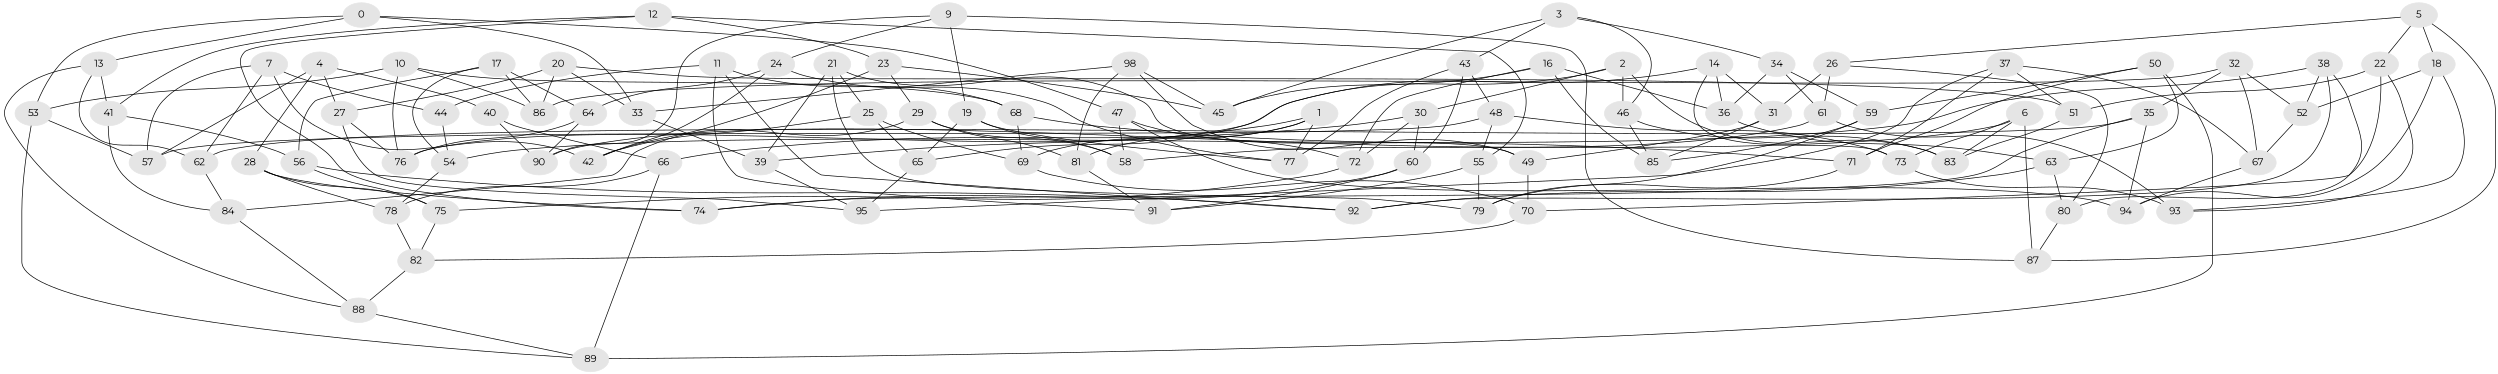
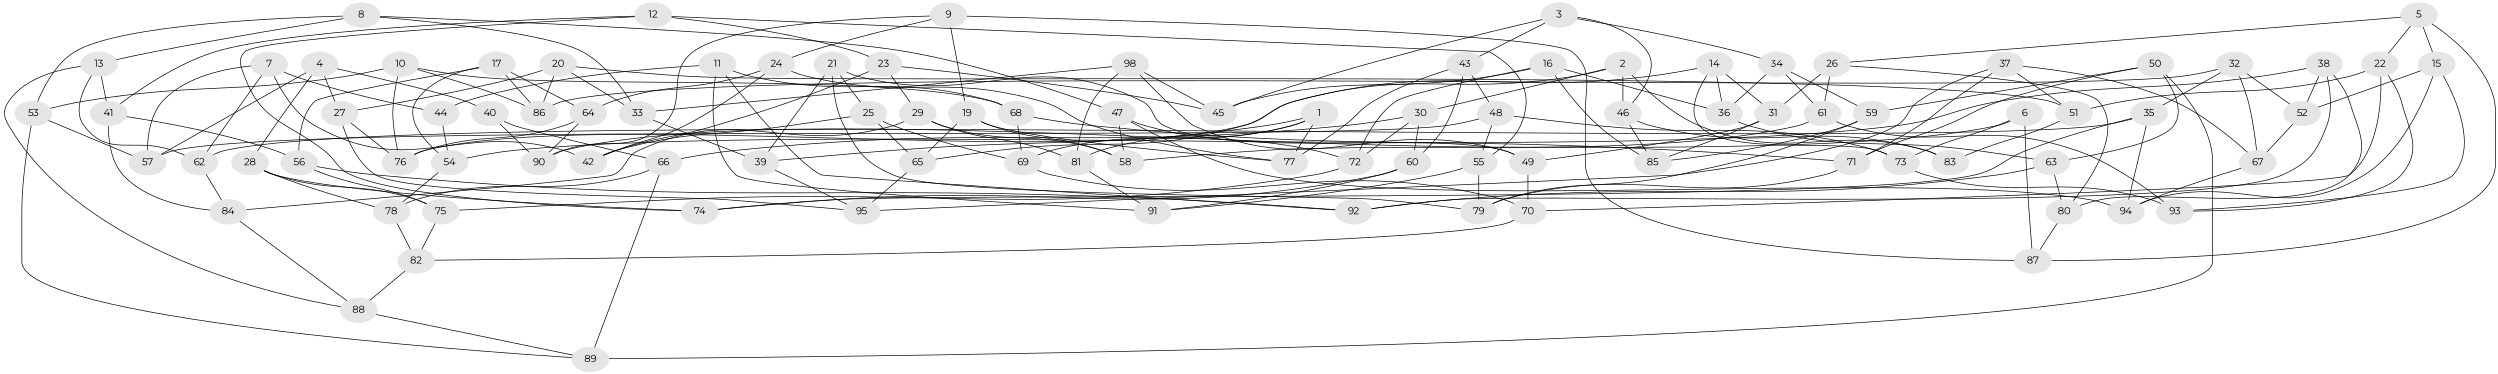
(361, 15) -> (361, 15)
(2437, 64) -> (2437, 64)
(1985, 140) -> none
